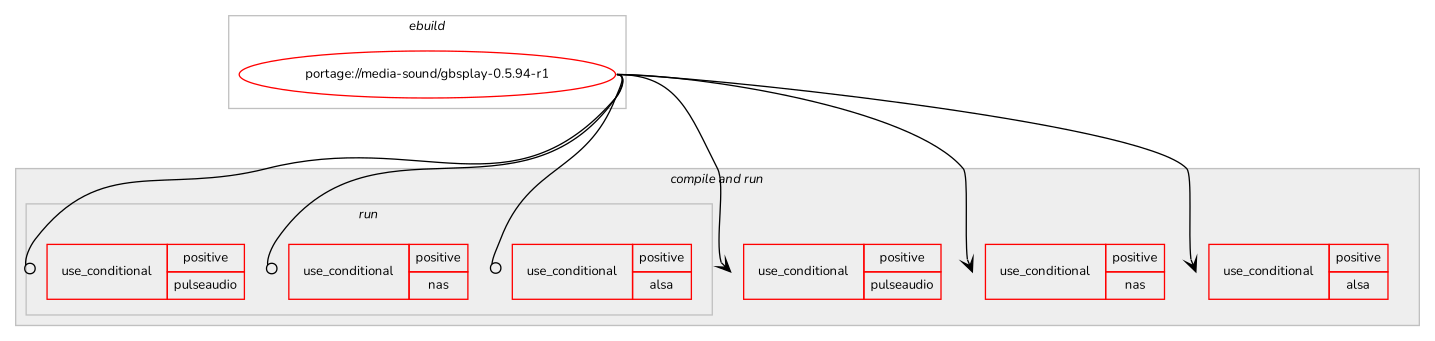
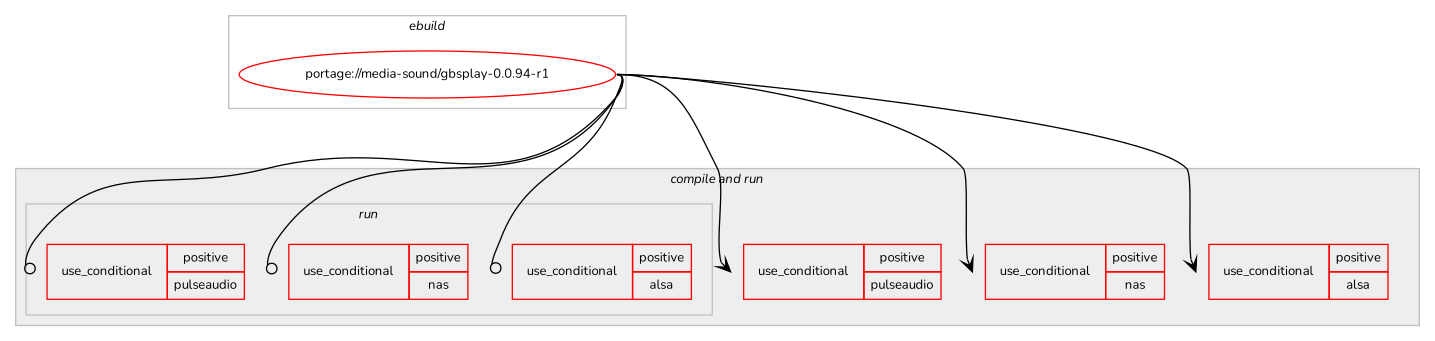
(427, 74) -> (427, 74)
